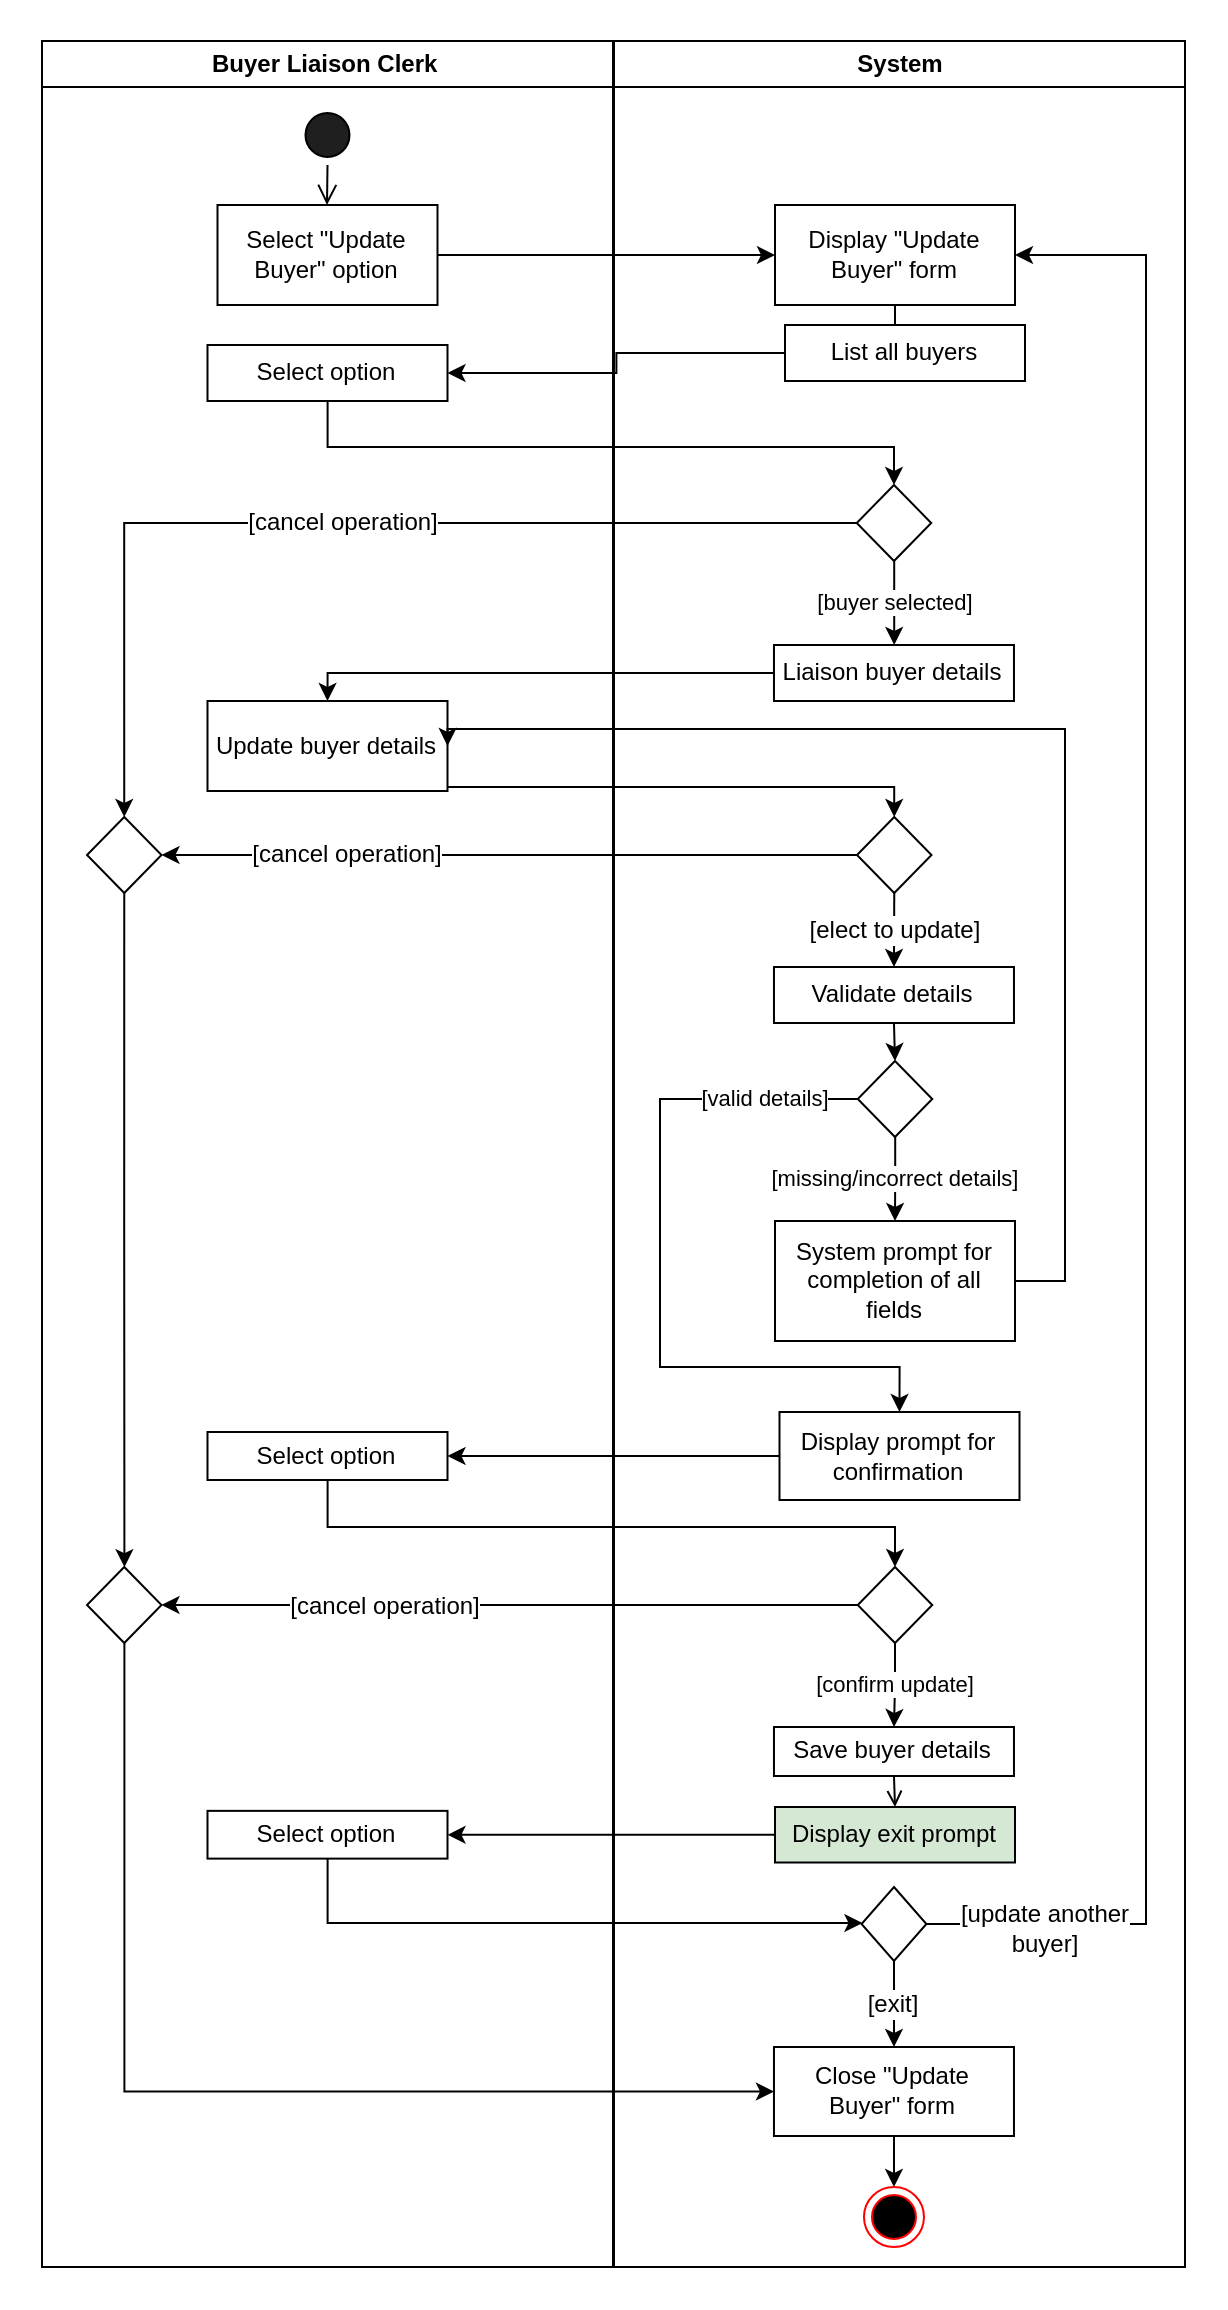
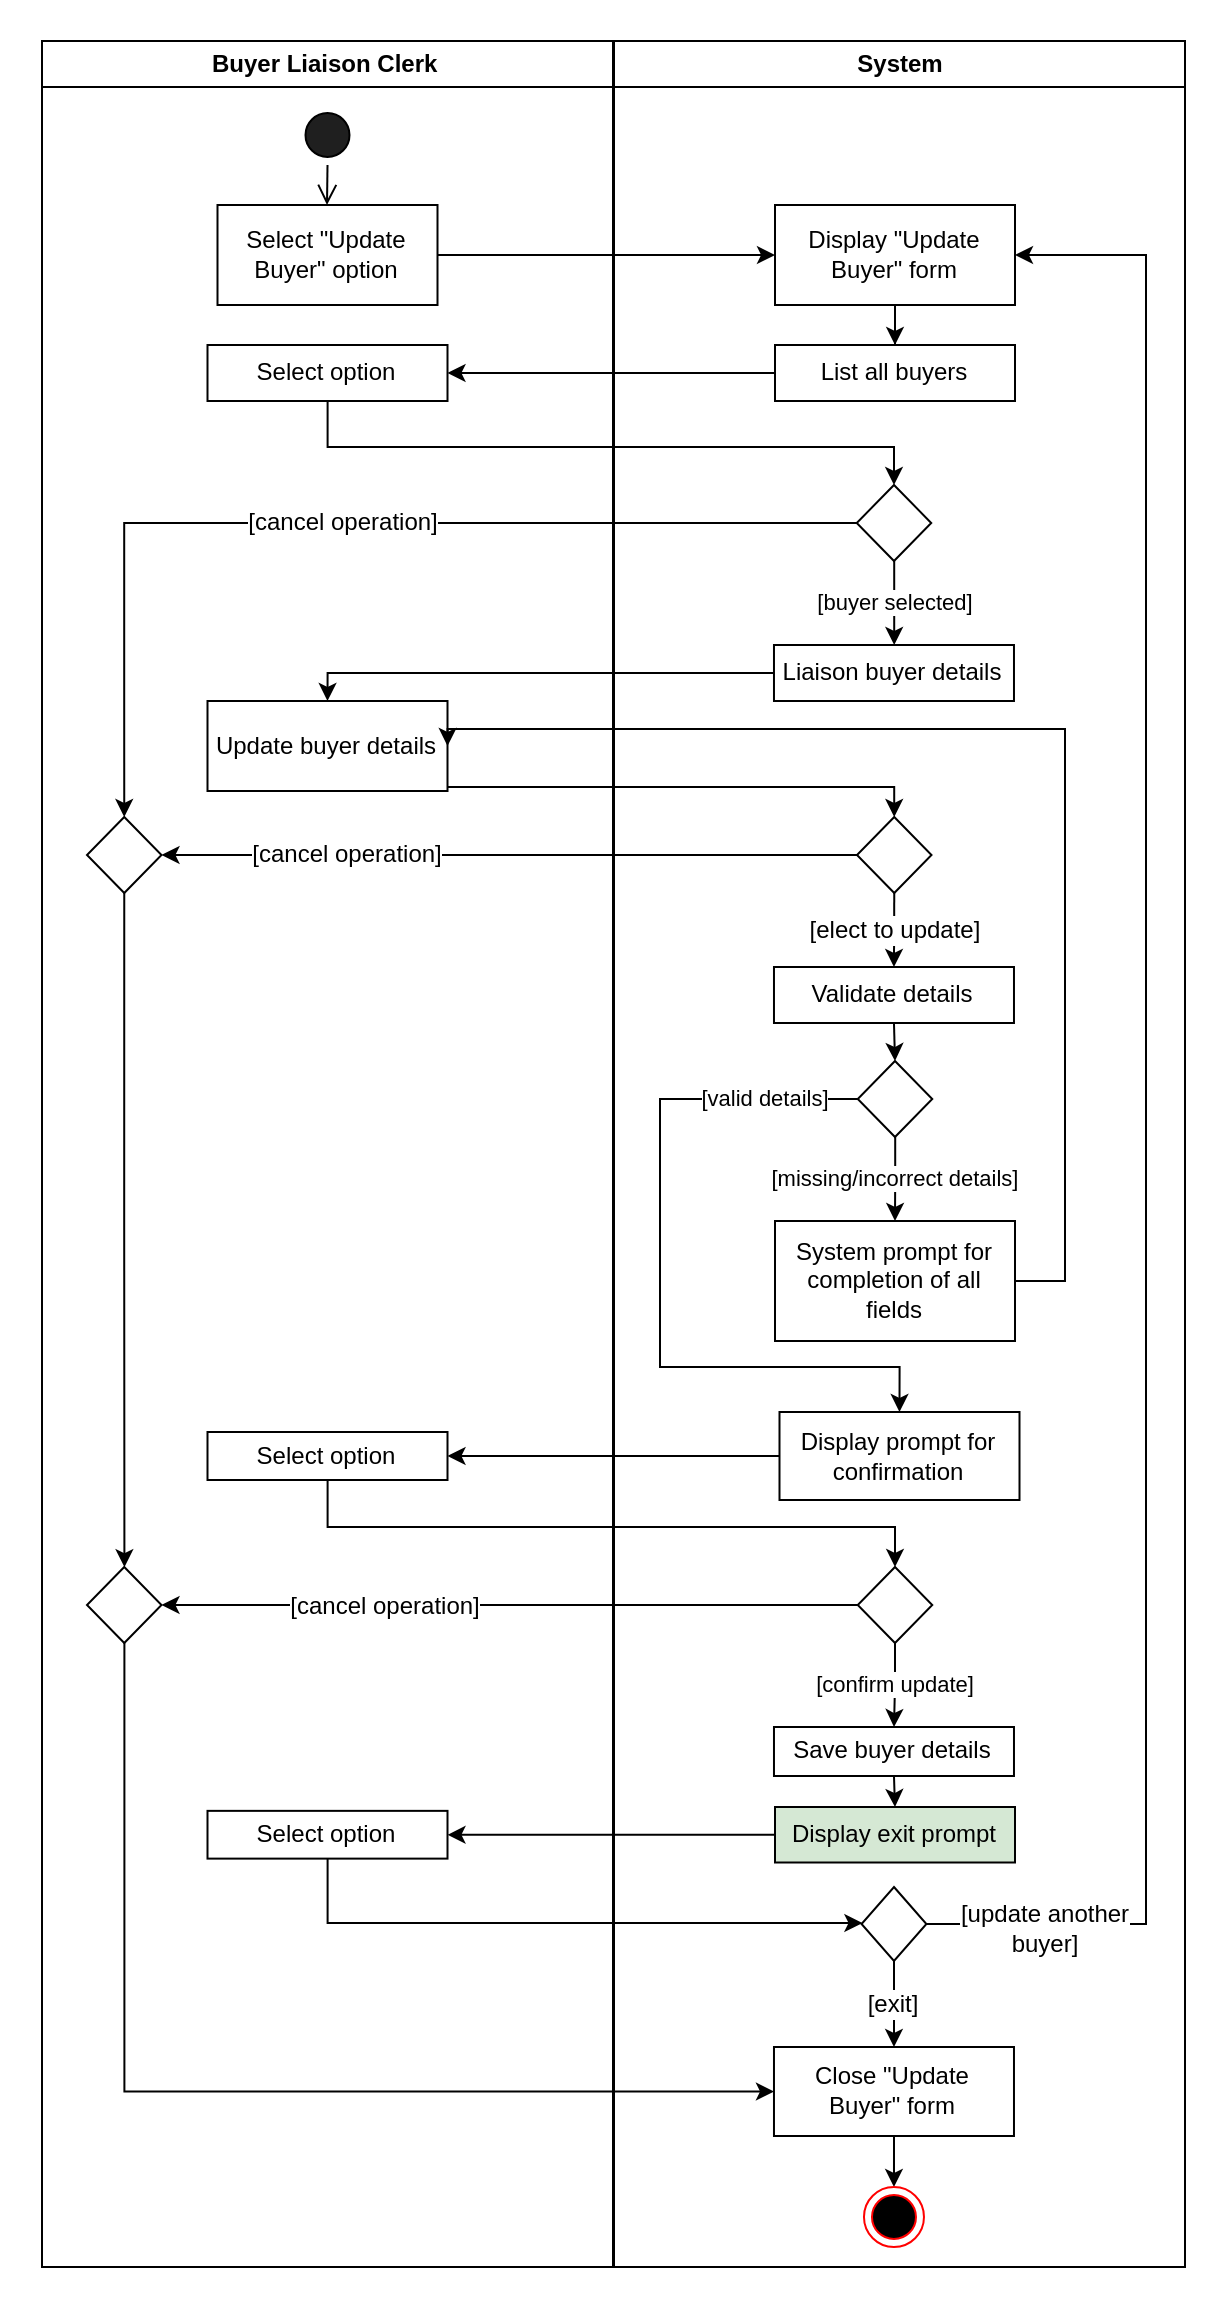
(905, 353) -> (895, 373)
(895, 1795) -> (895, 1792)
